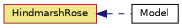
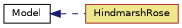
(119, 14) -> (73, 14)
